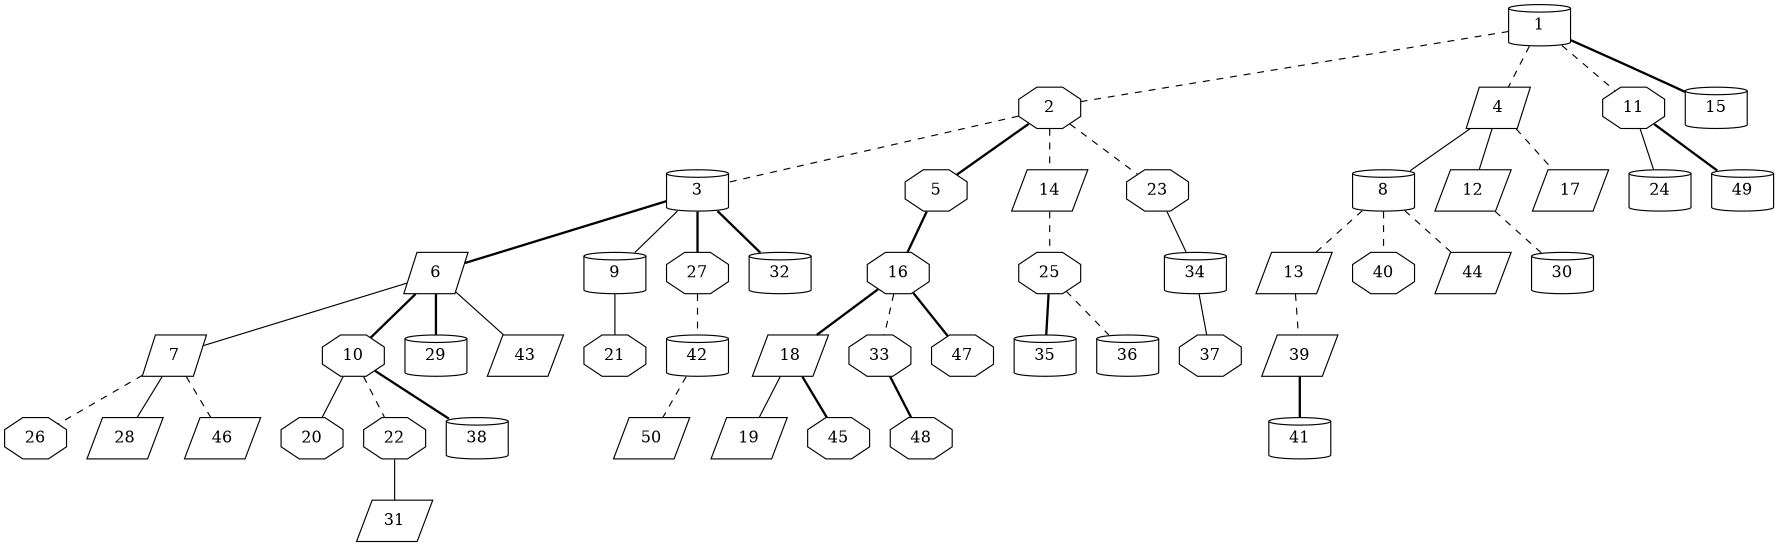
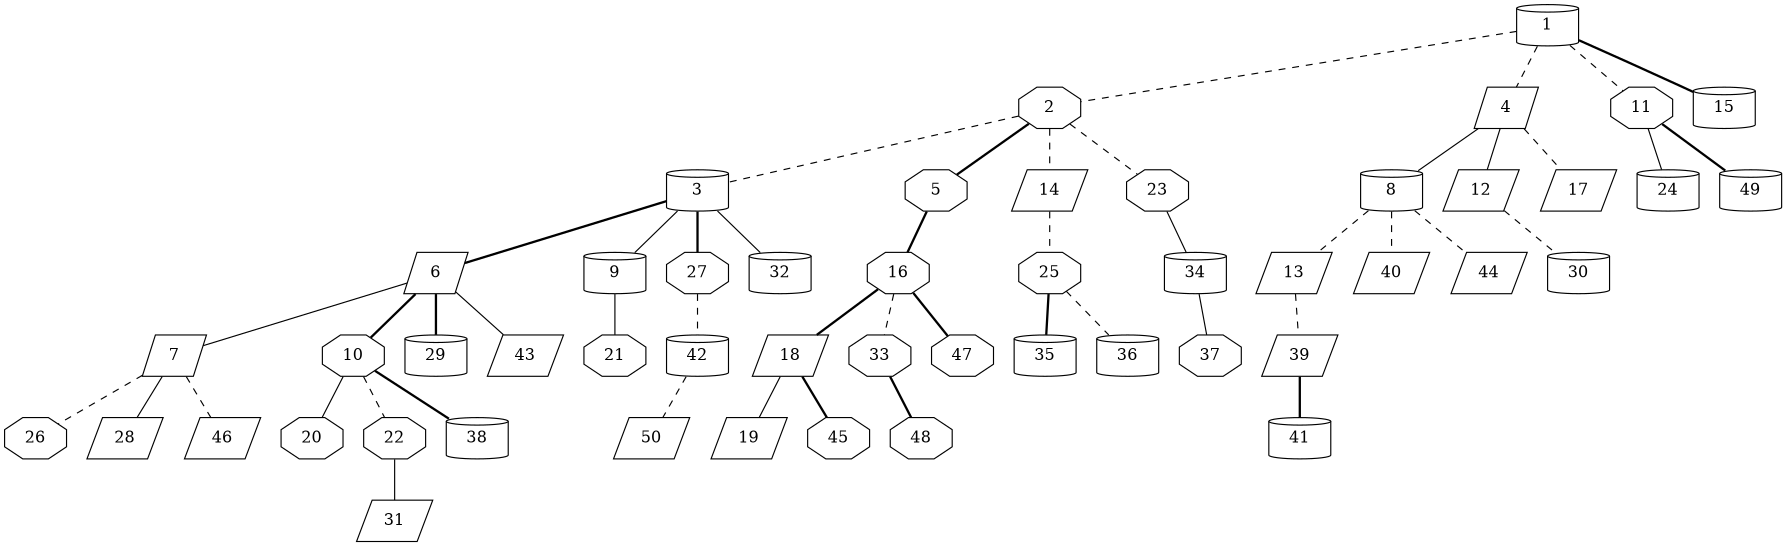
(739, 232) -> (739, 232)
(1384, 273) -> (1392, 273)
